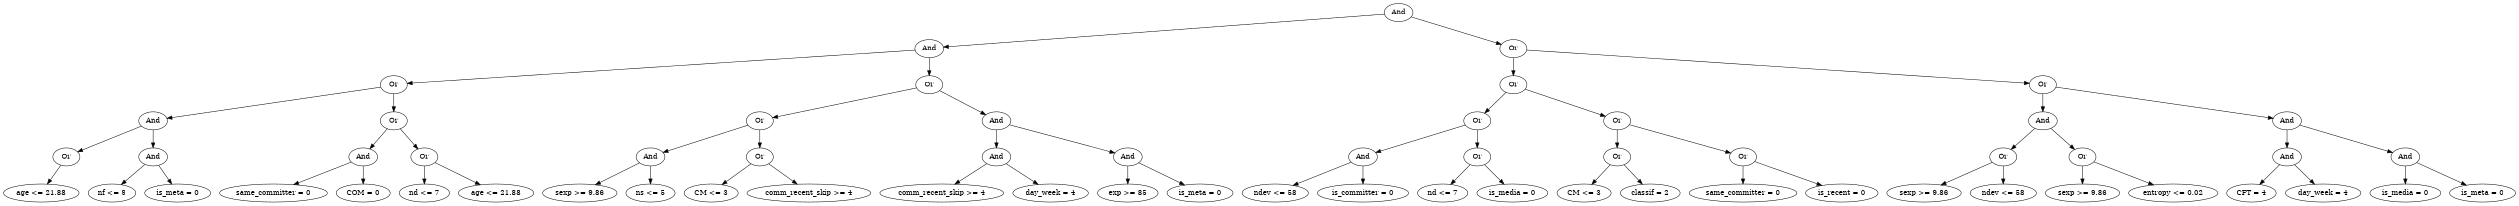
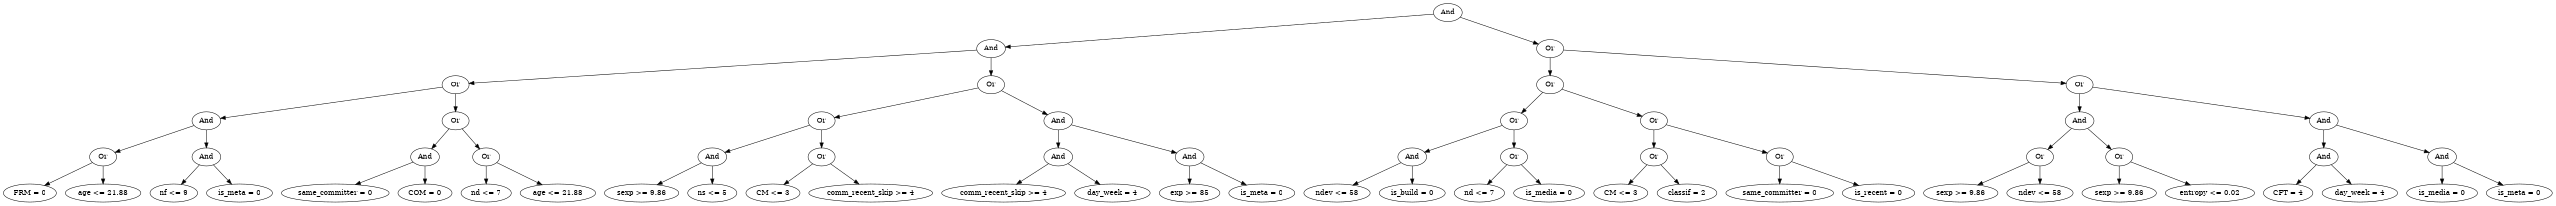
none -> (30, 193)
(1363, 193) -> (1412, 193)
